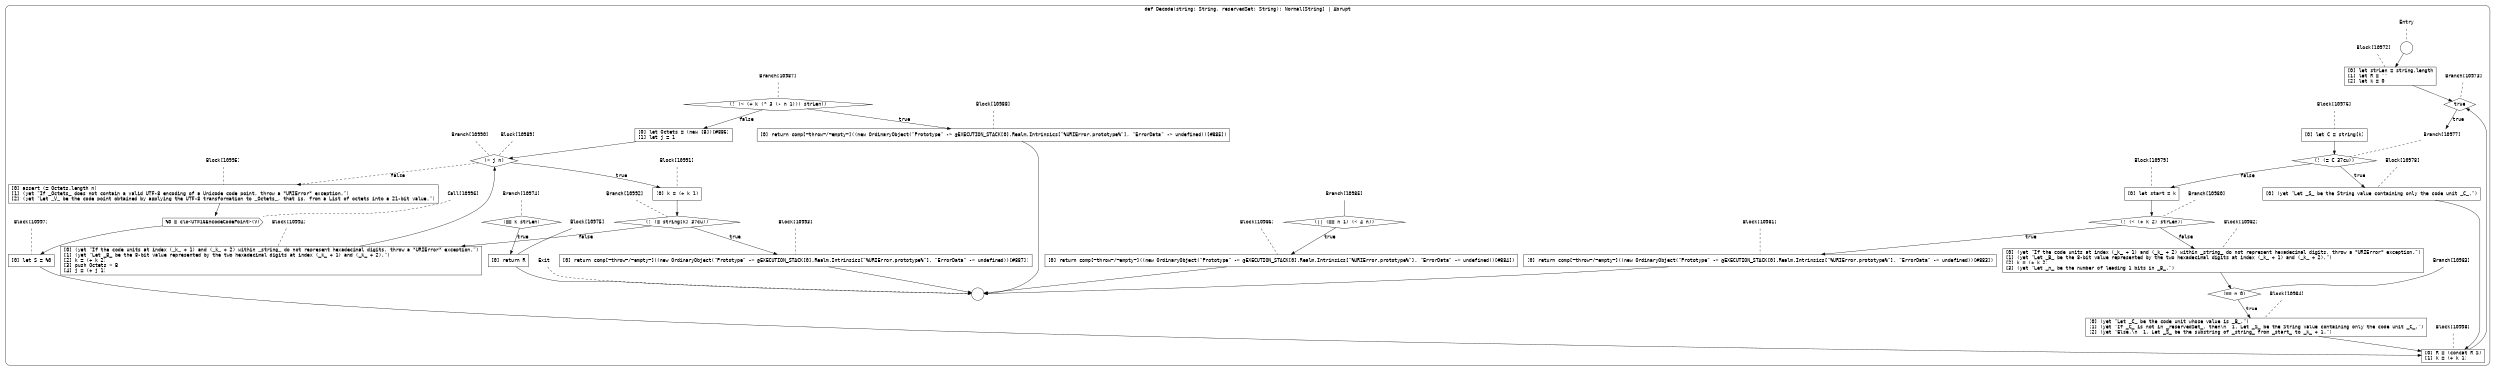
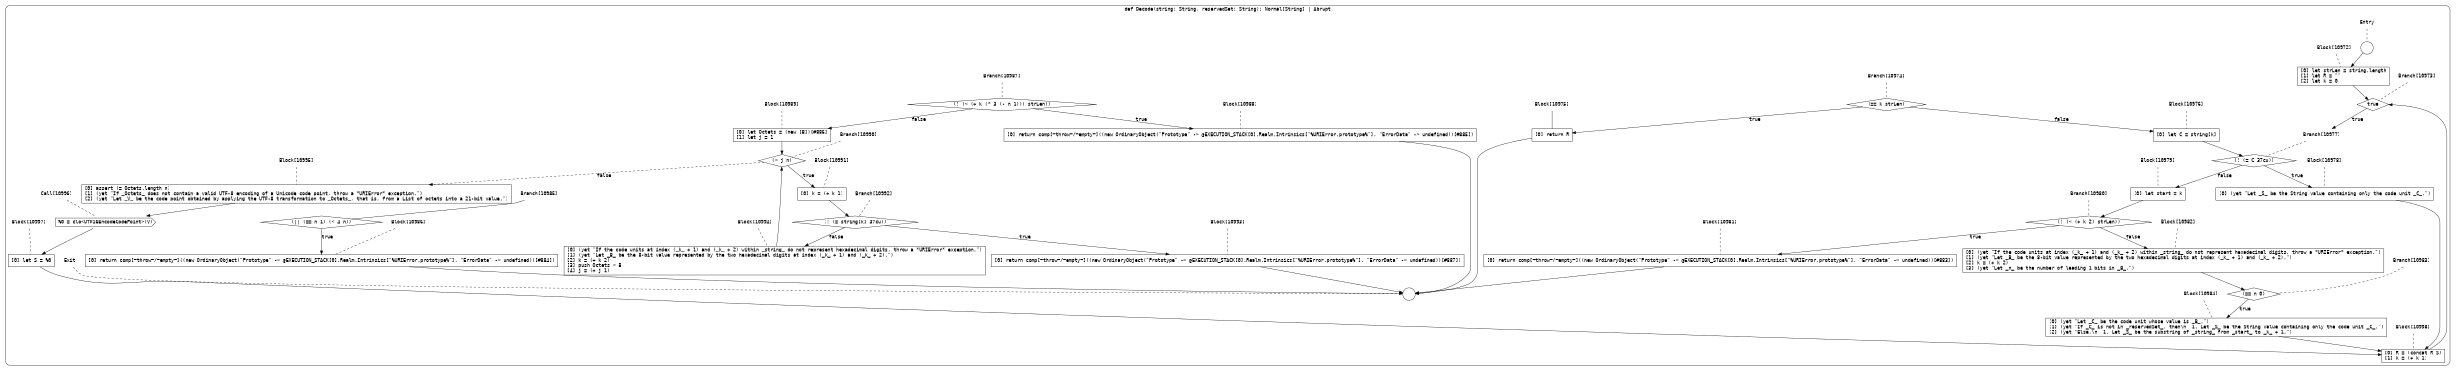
none -> (2030, 119)
(505, 149) -> (782, 120)
(2347, 286) -> (2341, 286)
